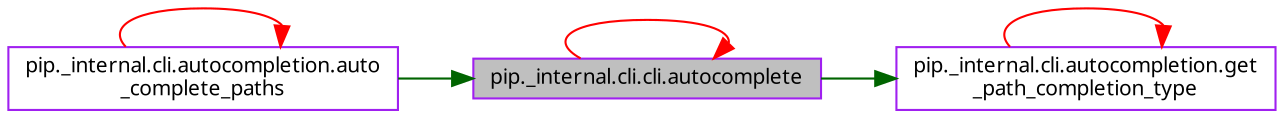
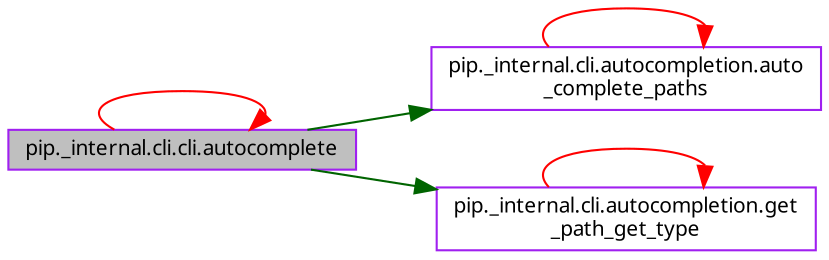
(425, 79) -> (359, 121)
(1086, 79) -> (626, 219)
